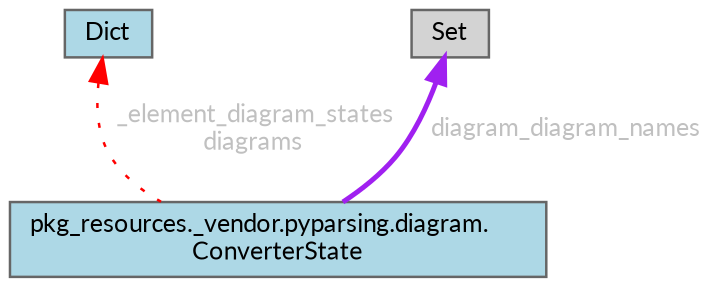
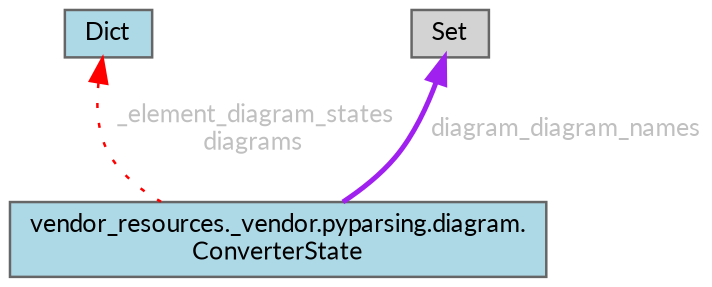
(278, 239) -> (278, 239)
